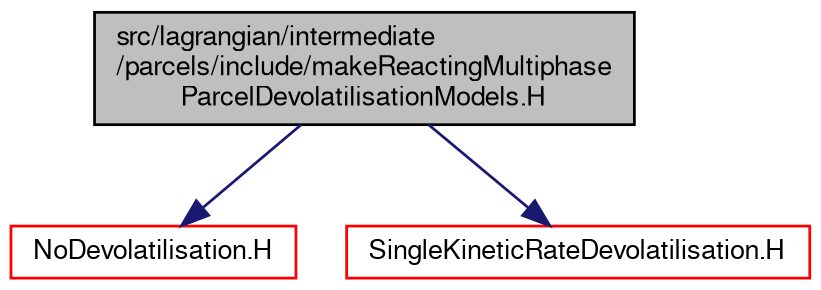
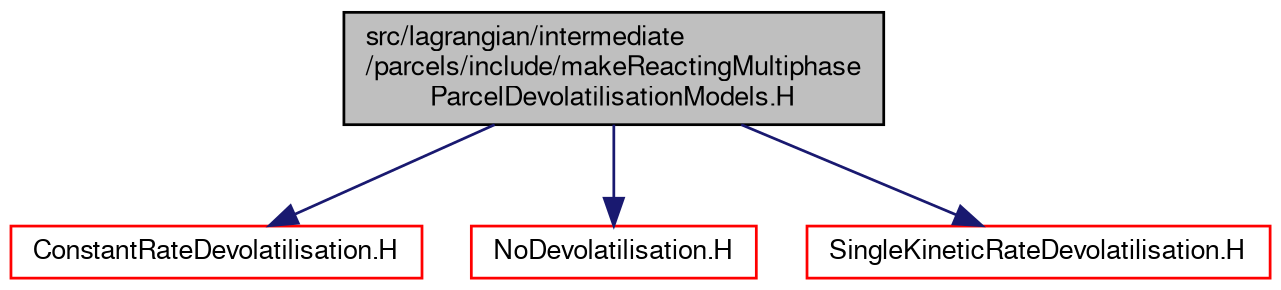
none -> (216, 252)
